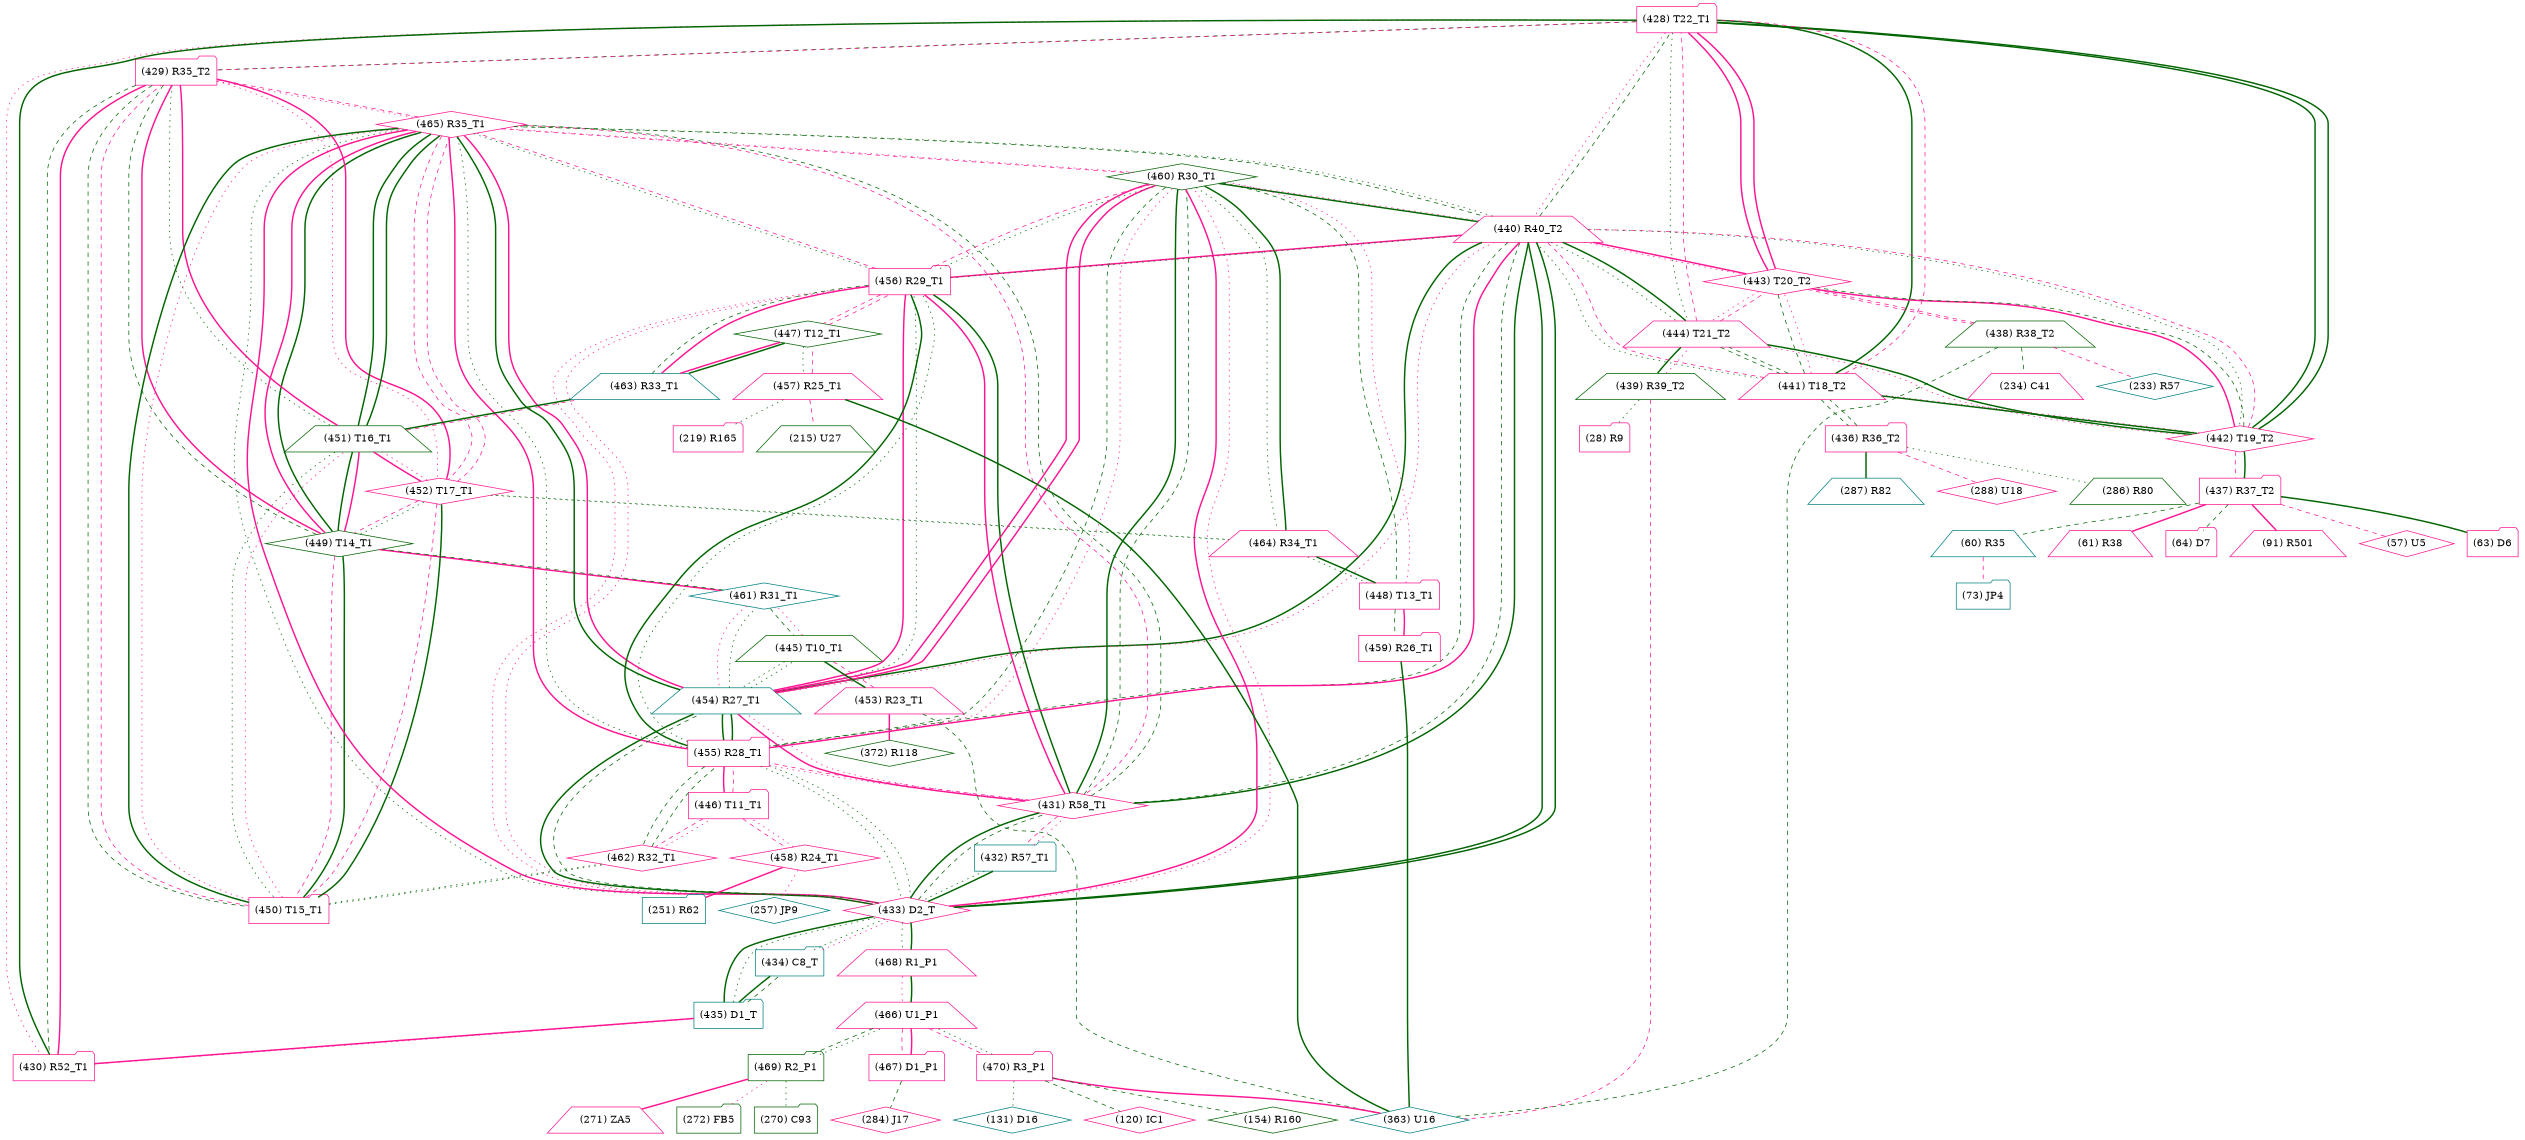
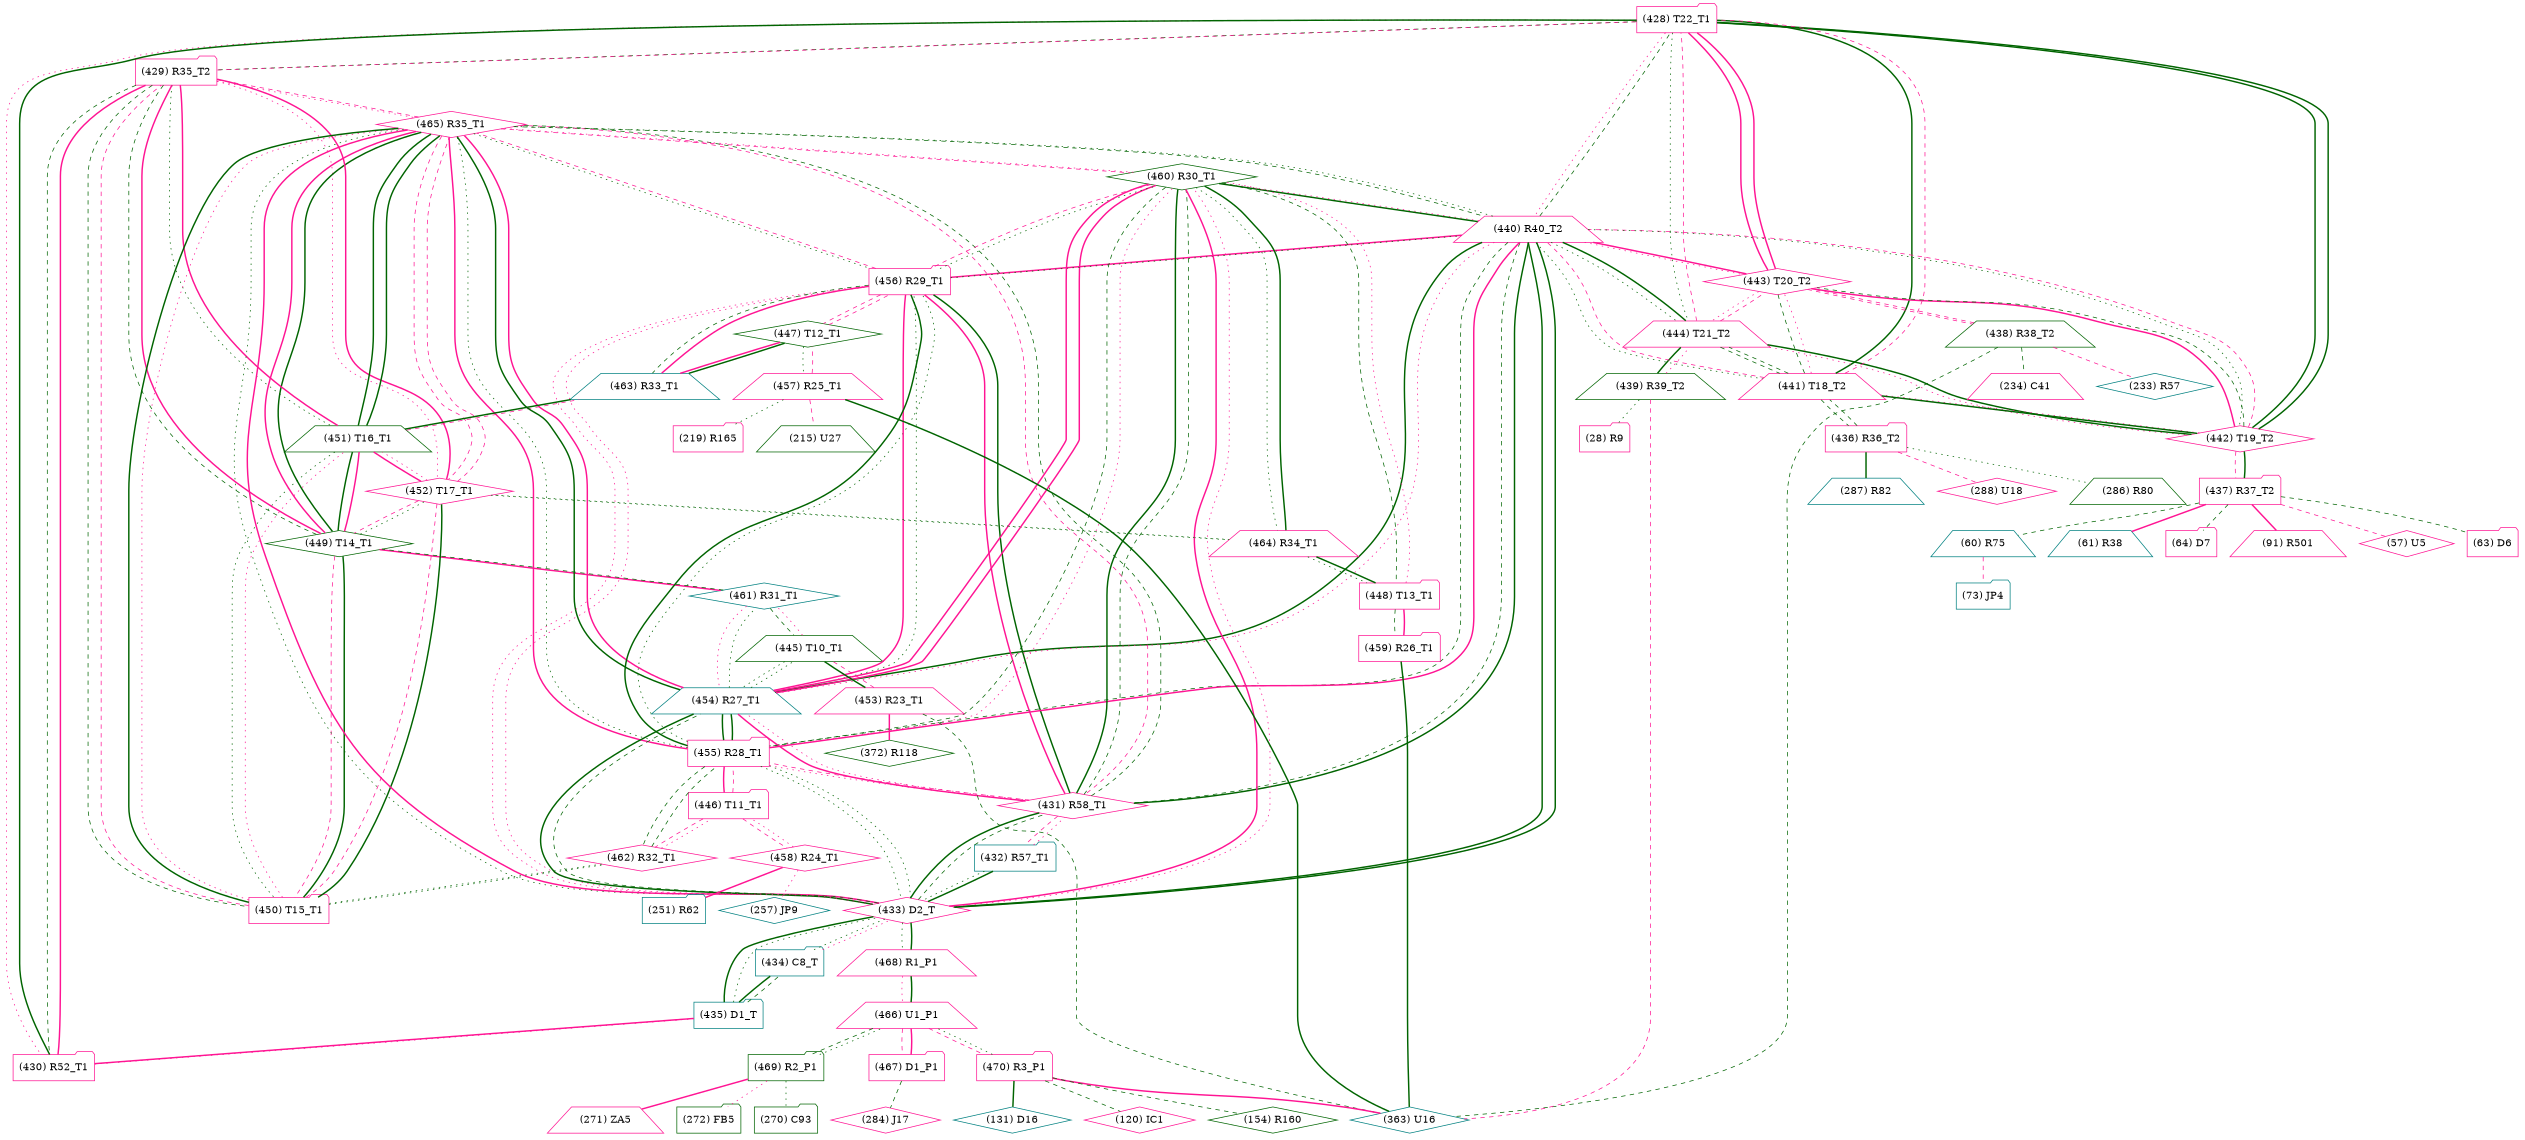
(2375, 511) -> (2375, 511)
(1983, 544) -> (1983, 544)
(2100, 544) -> (2100, 544)
(1013, 1094) -> (1013, 1094)
